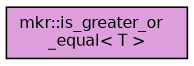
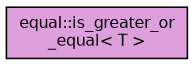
(97, 33) -> (97, 33)
